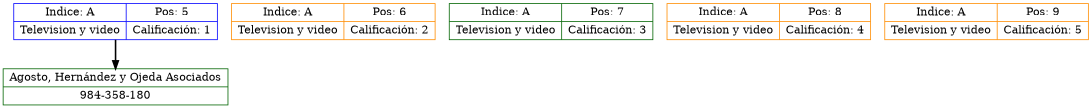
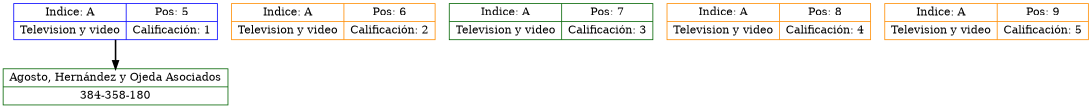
(116, 96) -> (116, 96)
